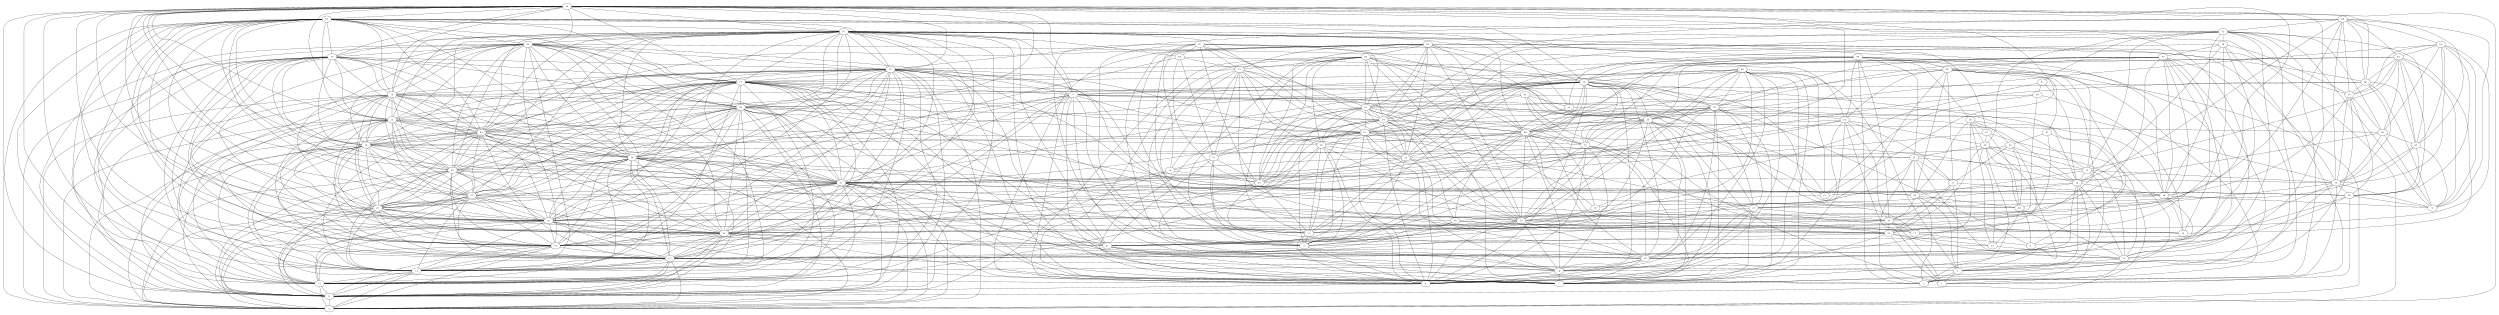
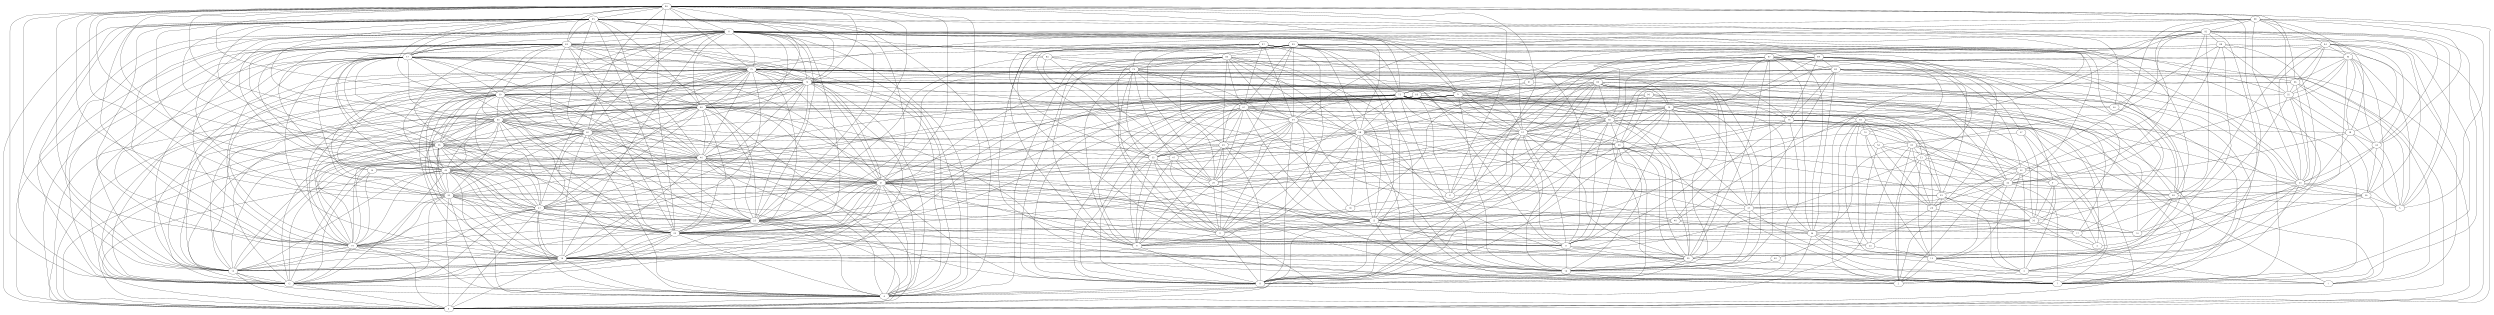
(2362, 47) -> (2312, 64)
(1329, 88) -> (1743, 106)
(2343, 137) -> (2303, 139)
none -> (1776, 258)
